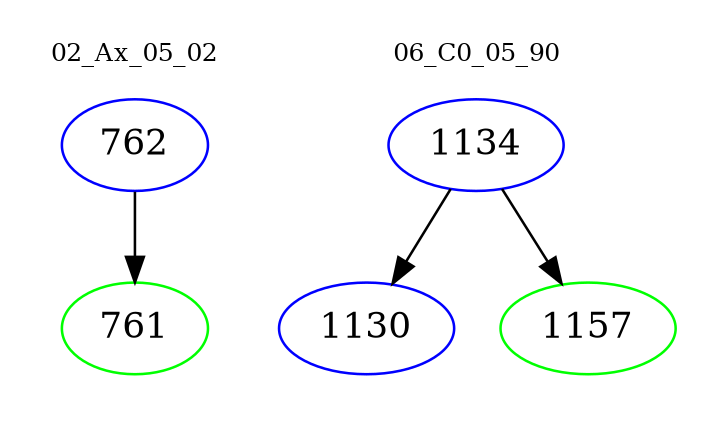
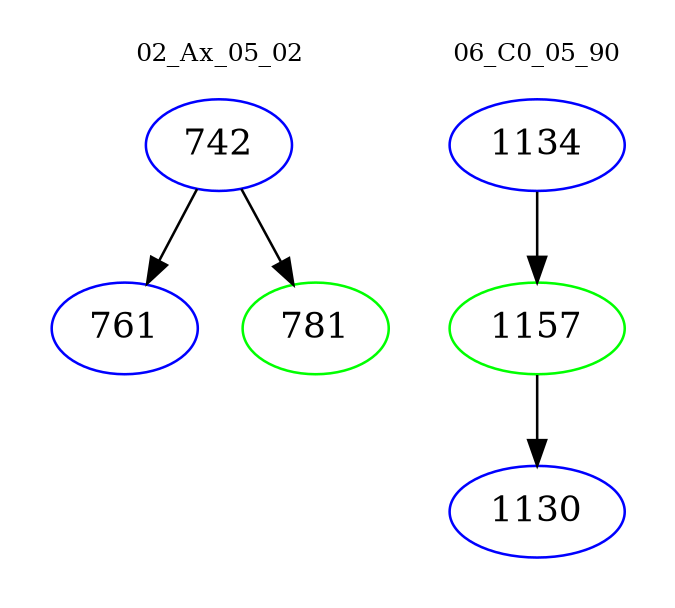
(135, 145) -> (219, 145)
(428, 225) -> (537, 408)
(135, 328) -> (125, 328)
none -> (316, 328)
